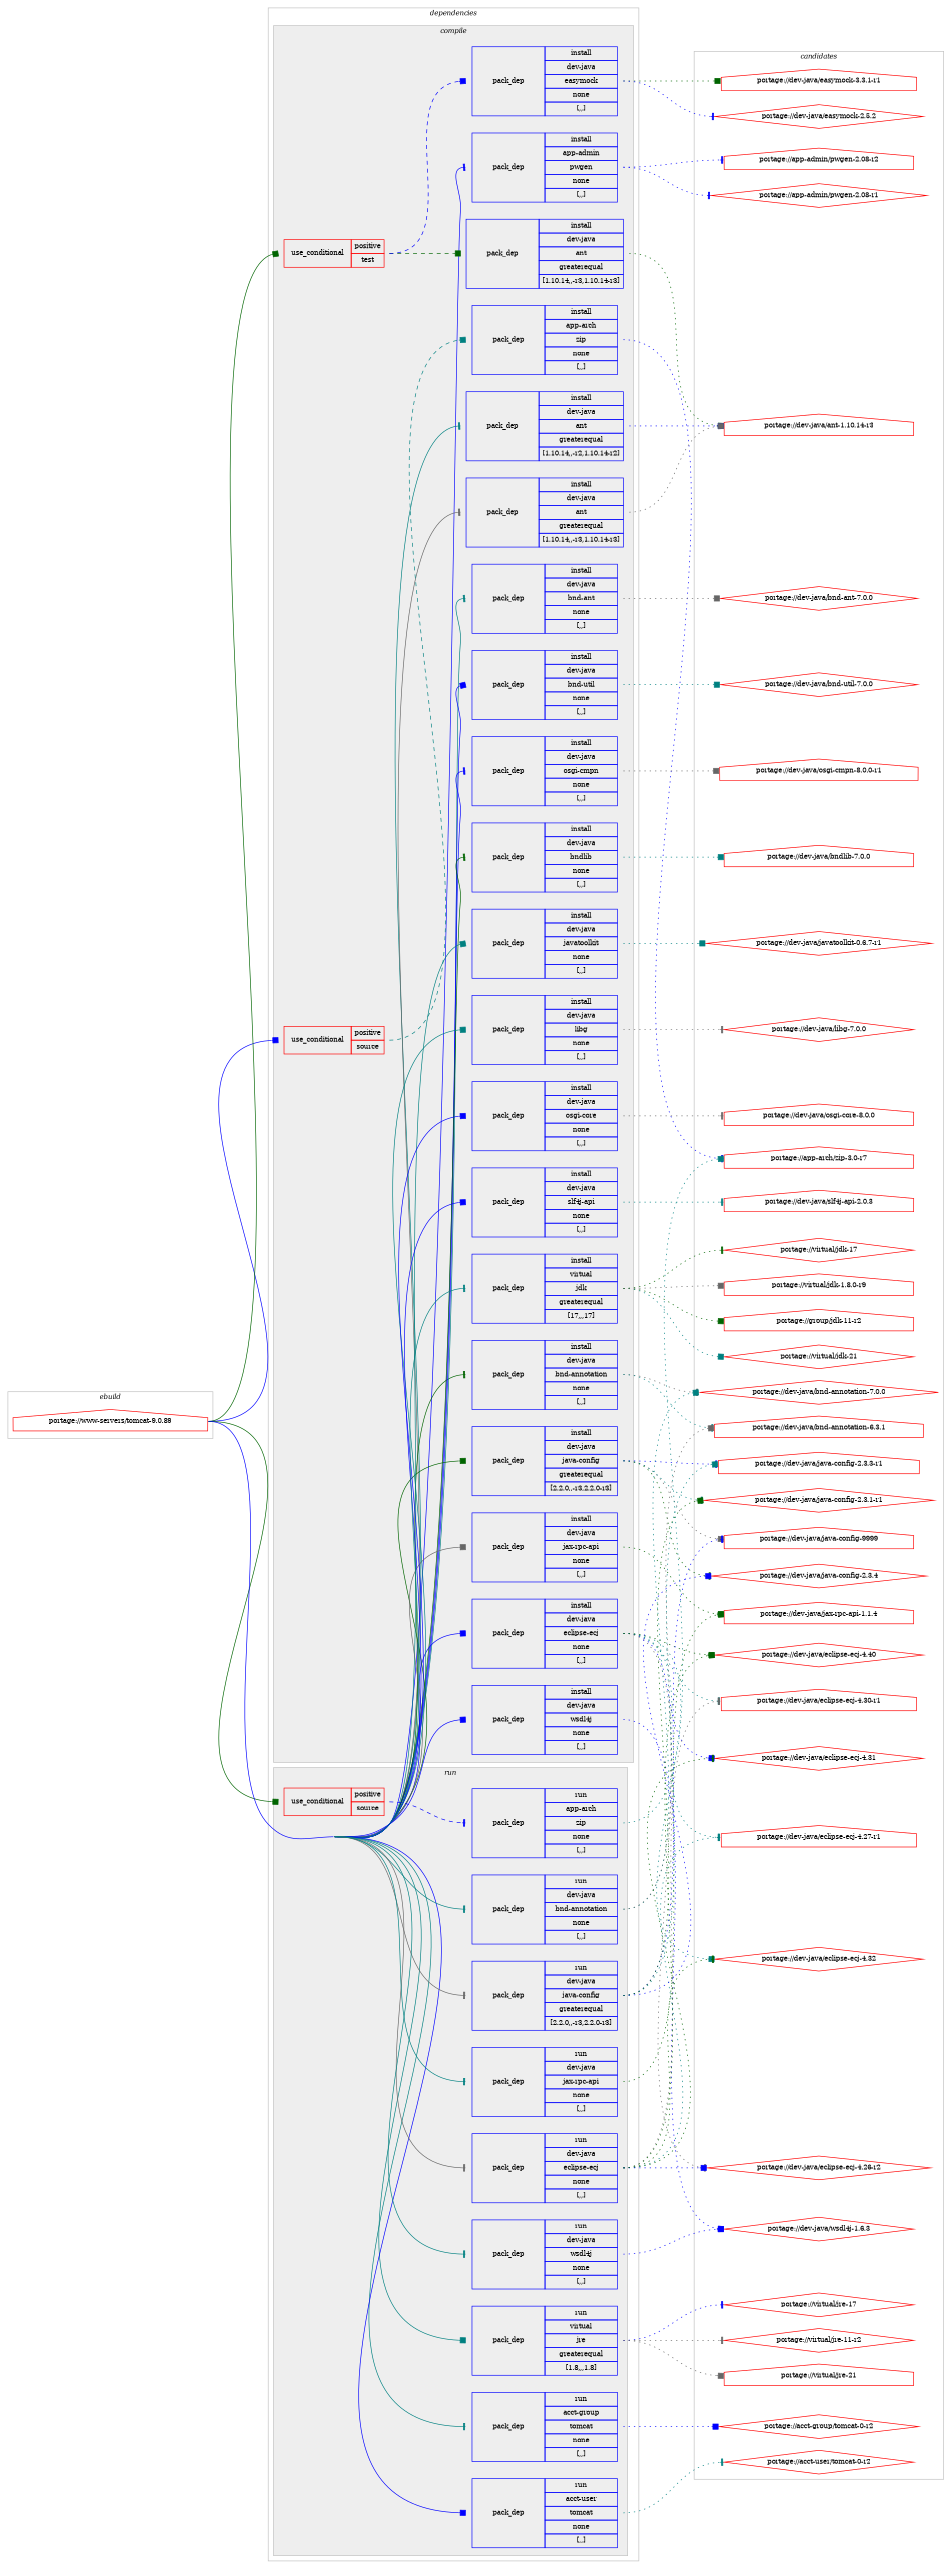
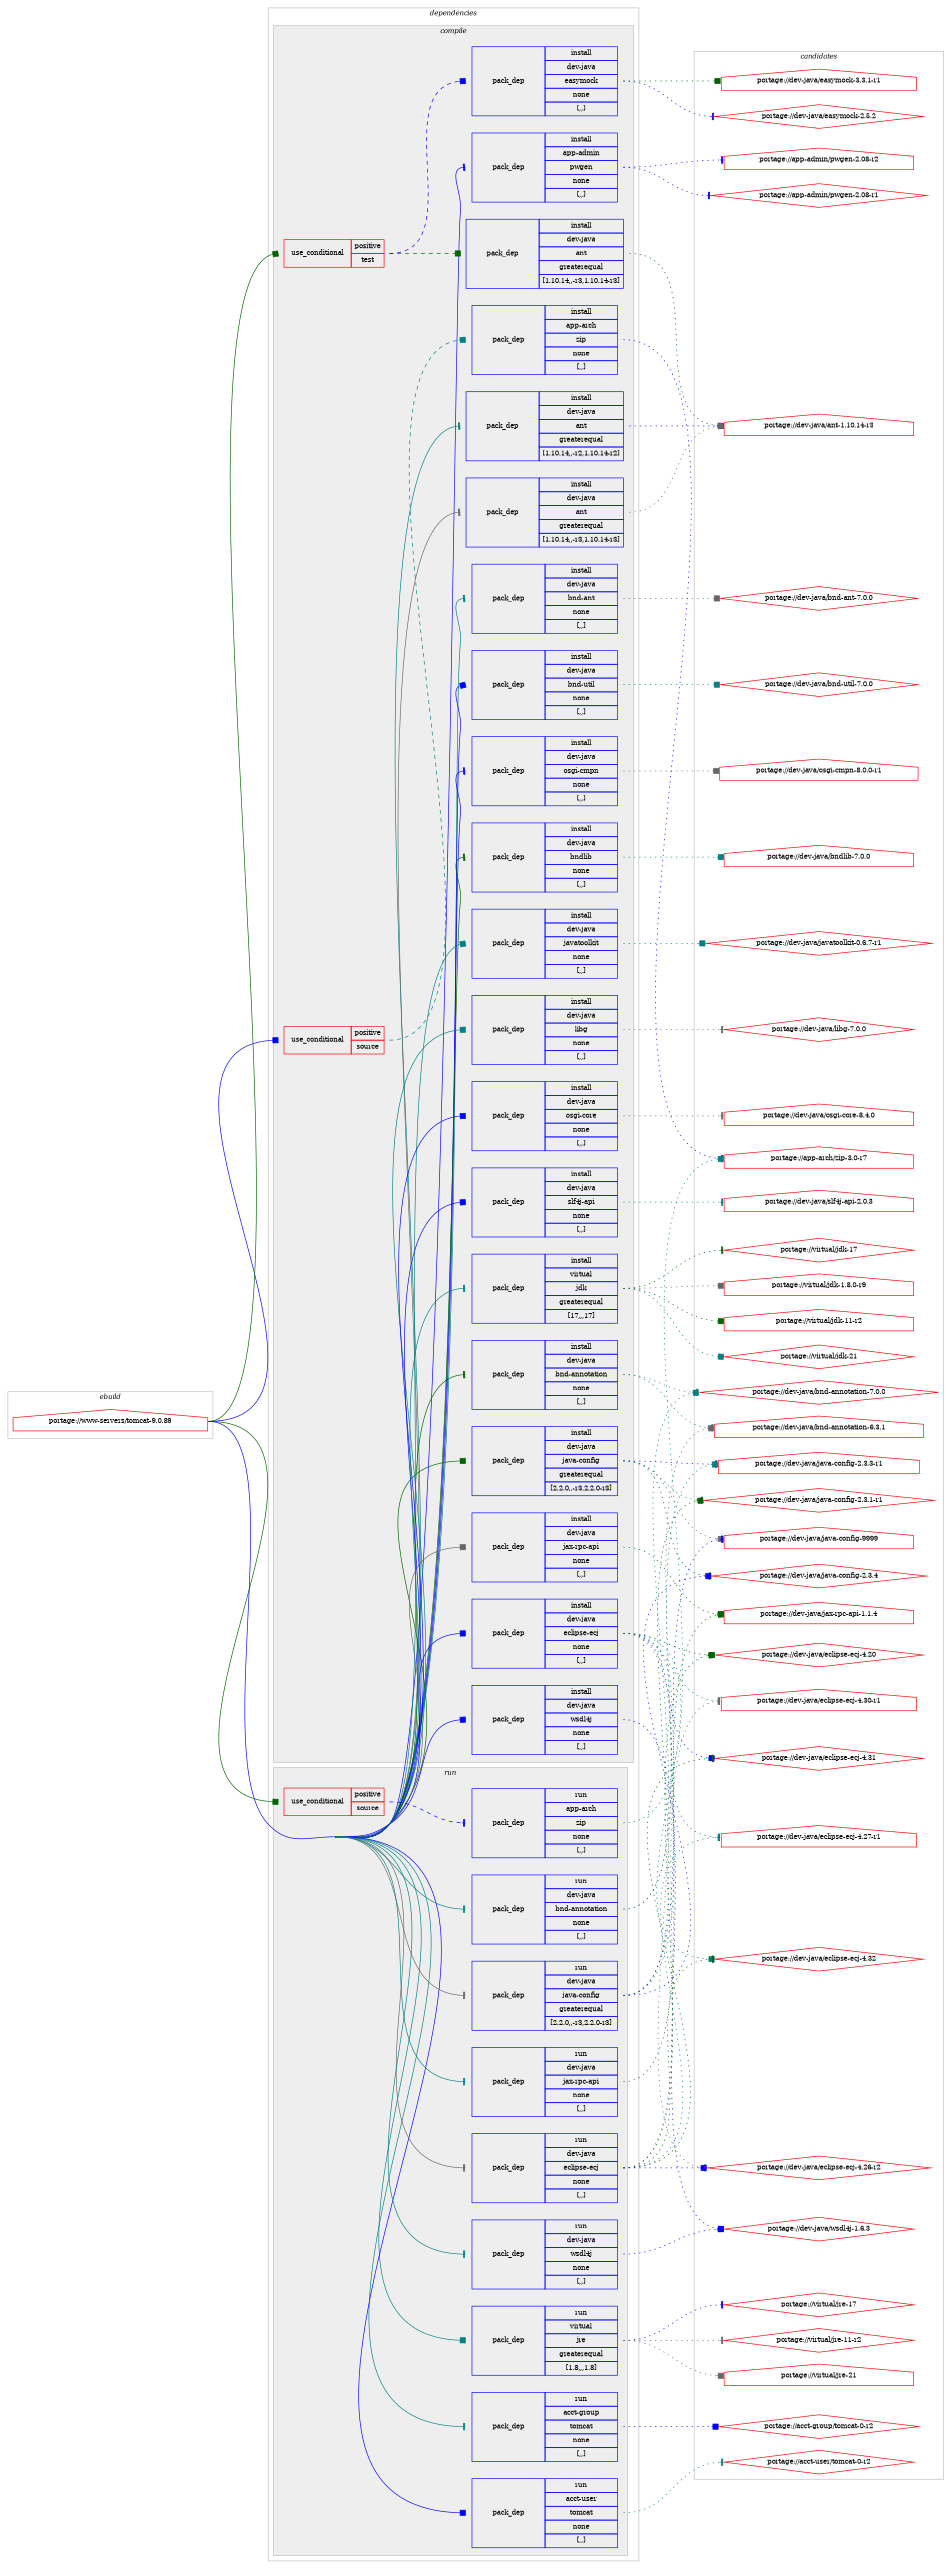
(819, 1116) -> (819, 1116)
(819, 1321) -> (819, 1321)
(819, 1655) -> (819, 1655)
